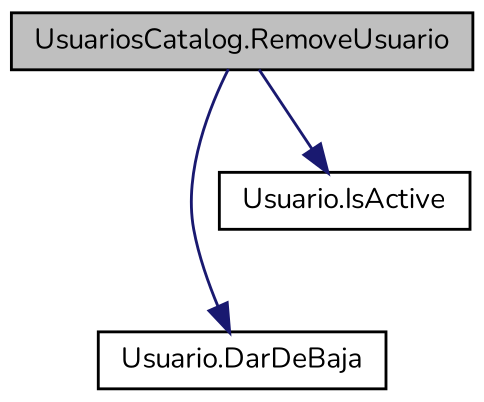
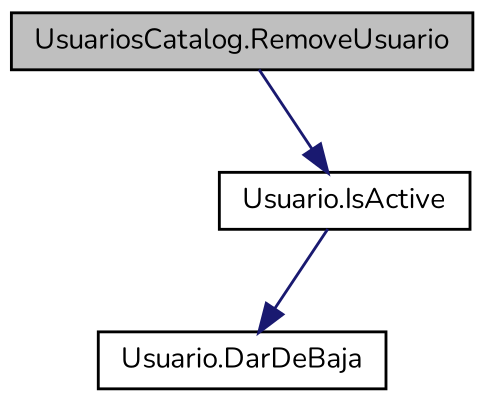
(192, 187) -> (301, 269)
